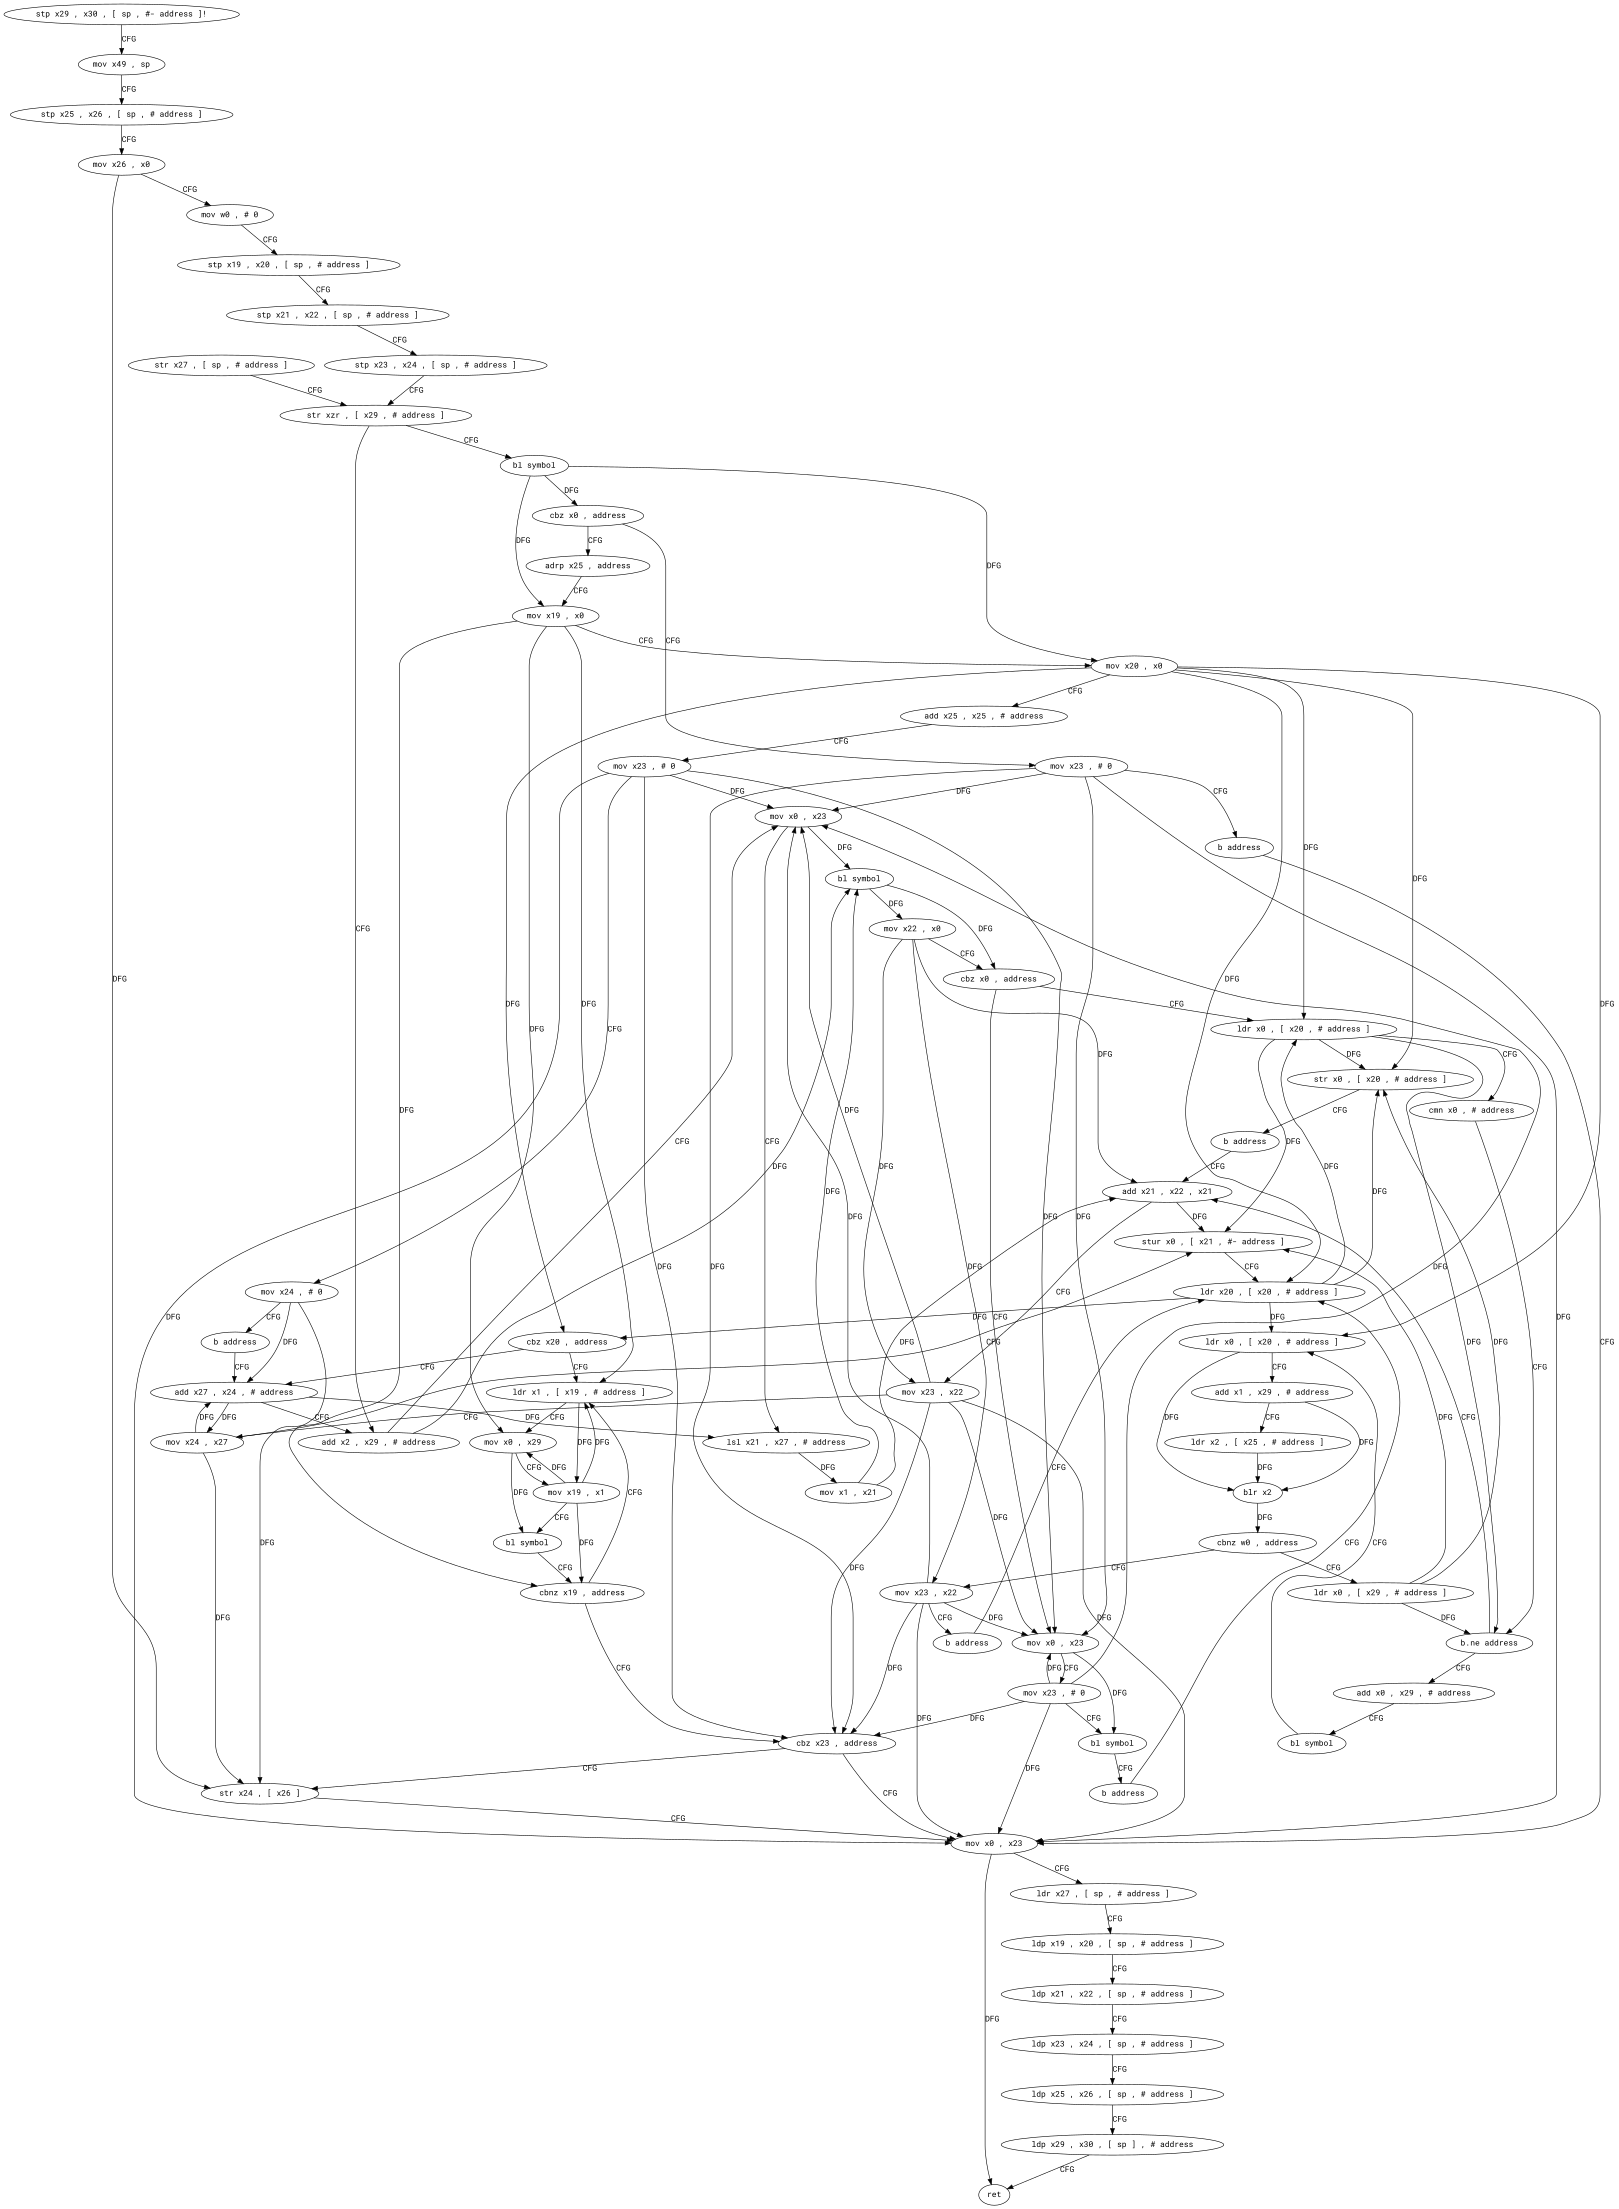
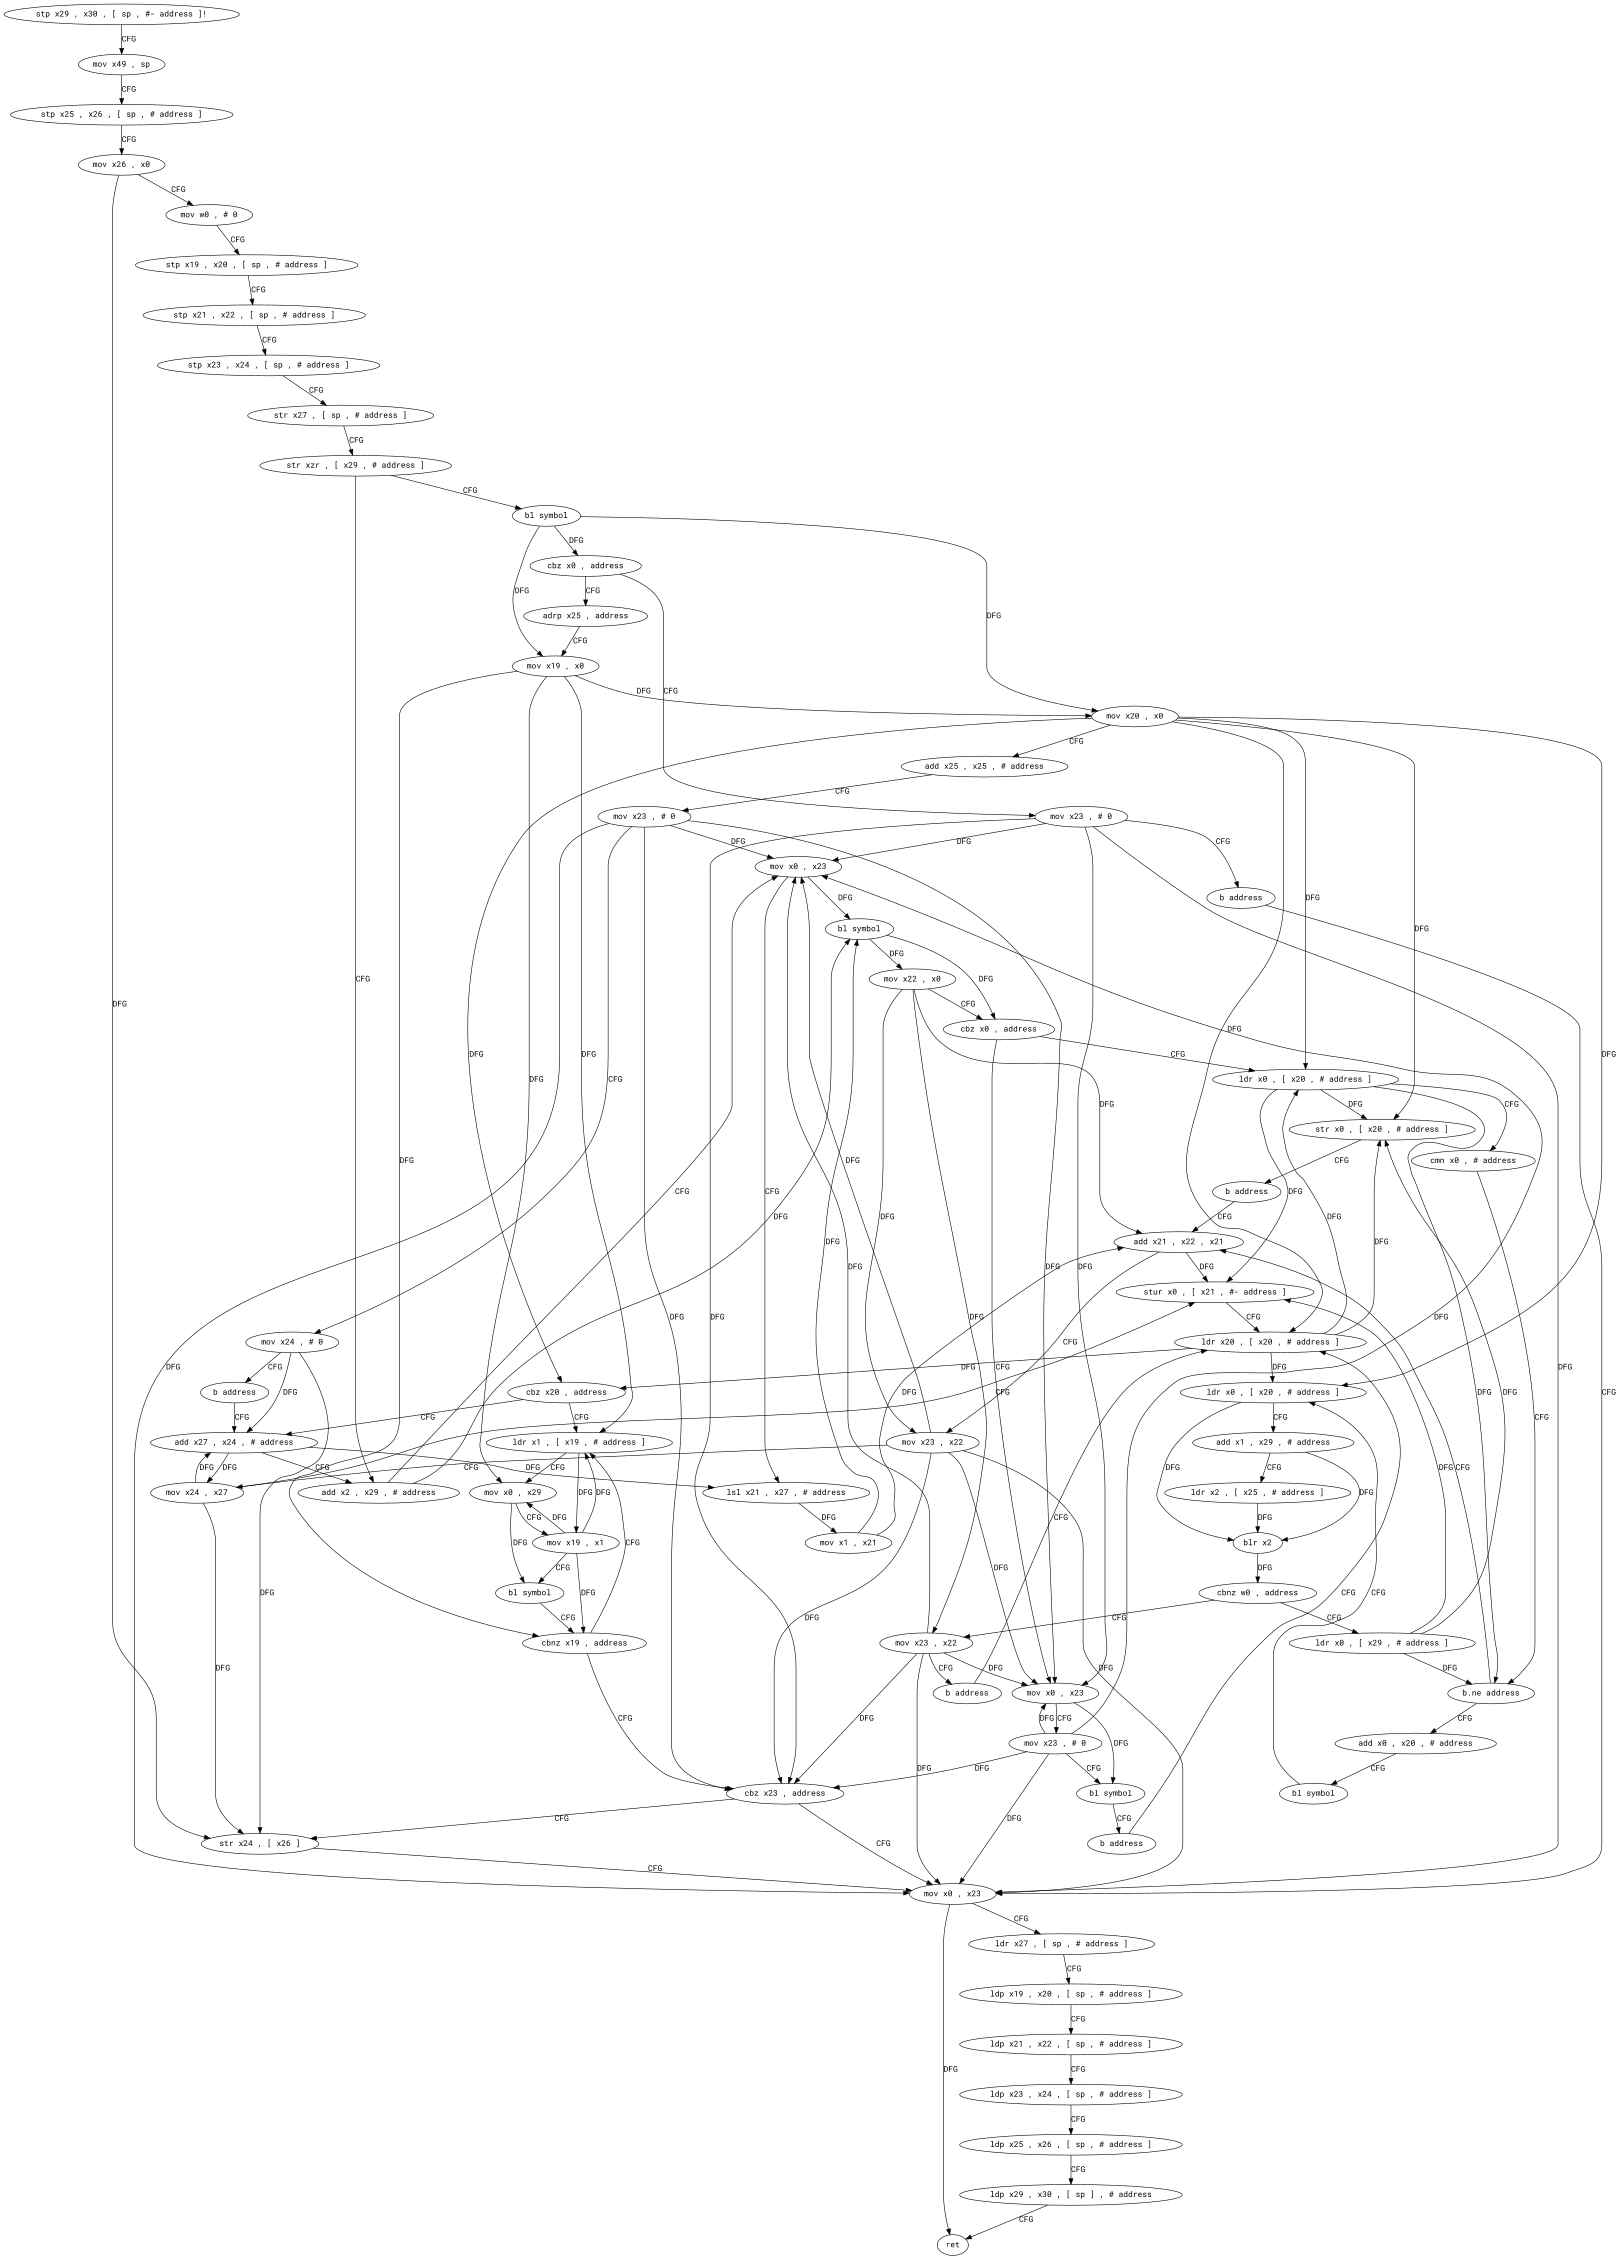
(408, 389) -> (302, 389)
(646, 641) -> (644, 691)
(1414, 1693) -> (1416, 1744)
